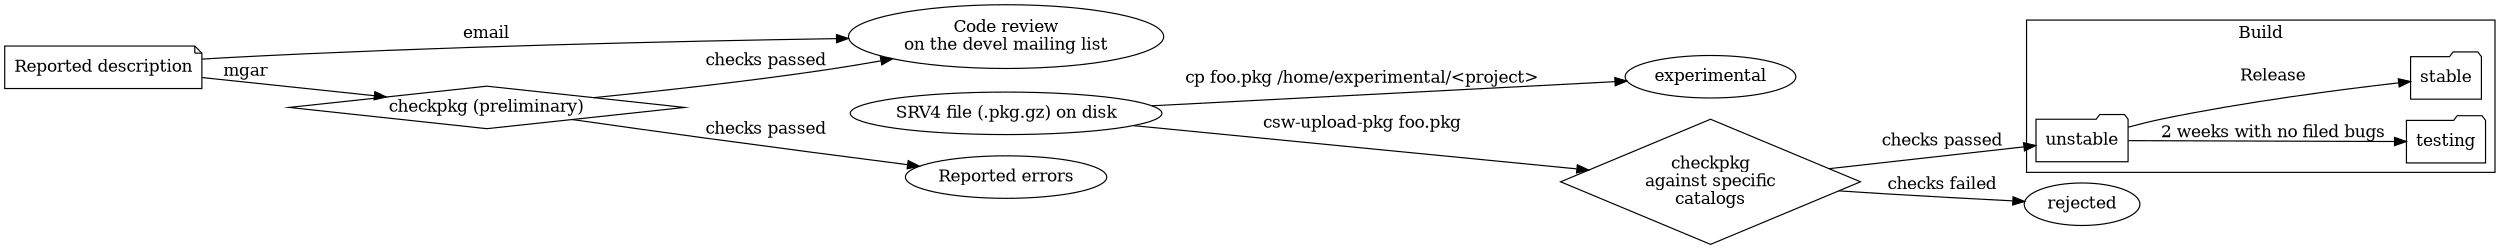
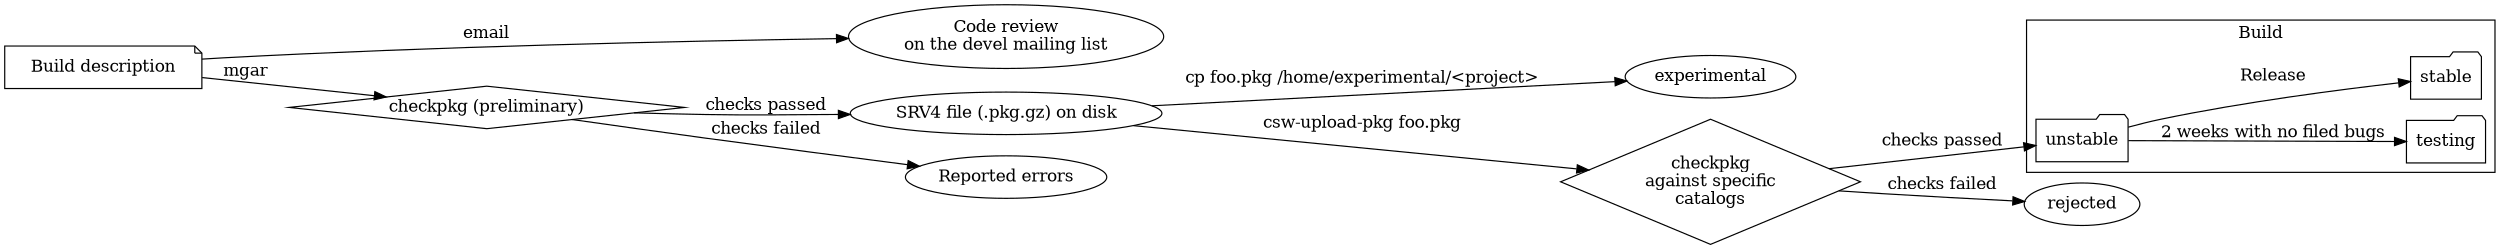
(103, 67) -> (103, 67)
(738, 82) -> (736, 115)
(766, 129) -> (766, 129)
